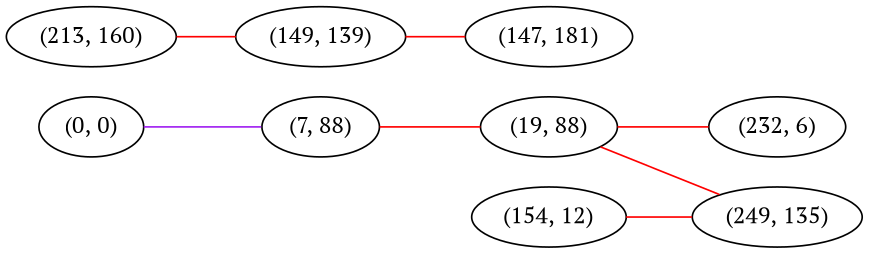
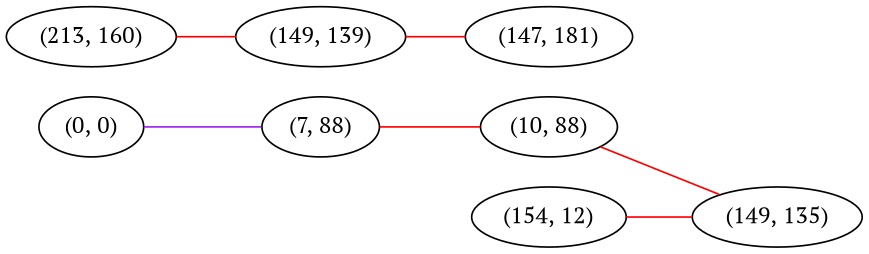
(549, 127) -> (549, 127)
(777, 127) -> none
(777, 217) -> (777, 217)
